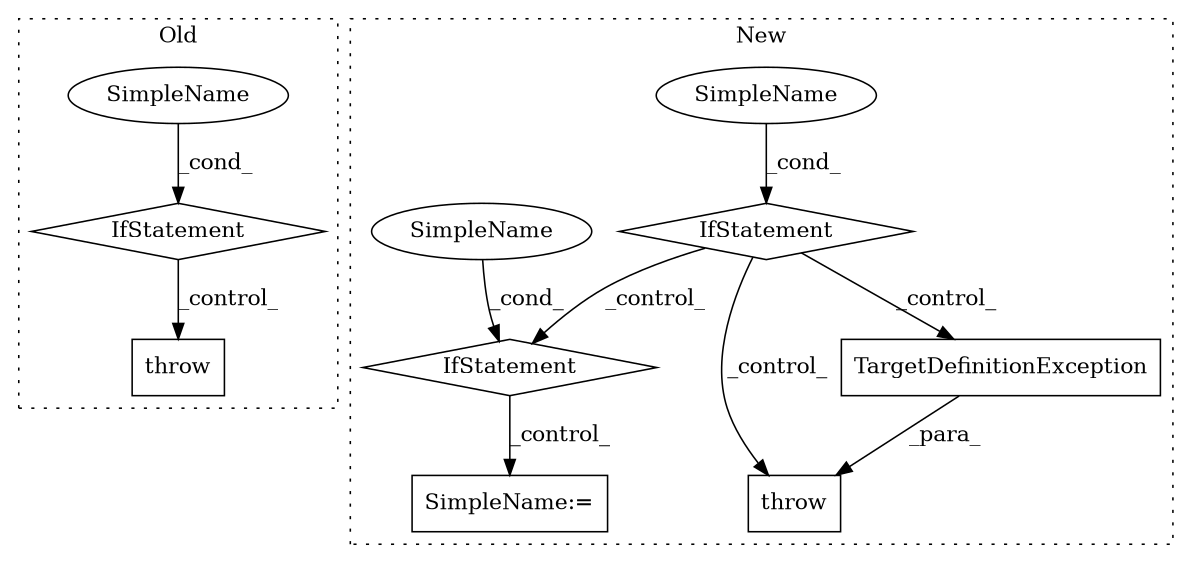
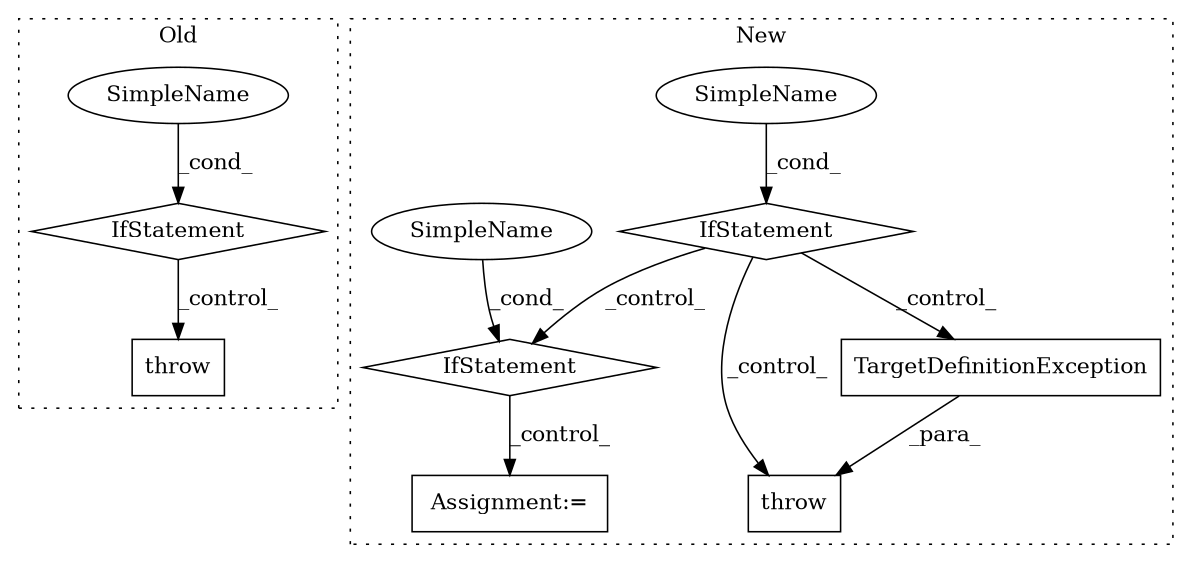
(510, 504) -> (510, 504)
